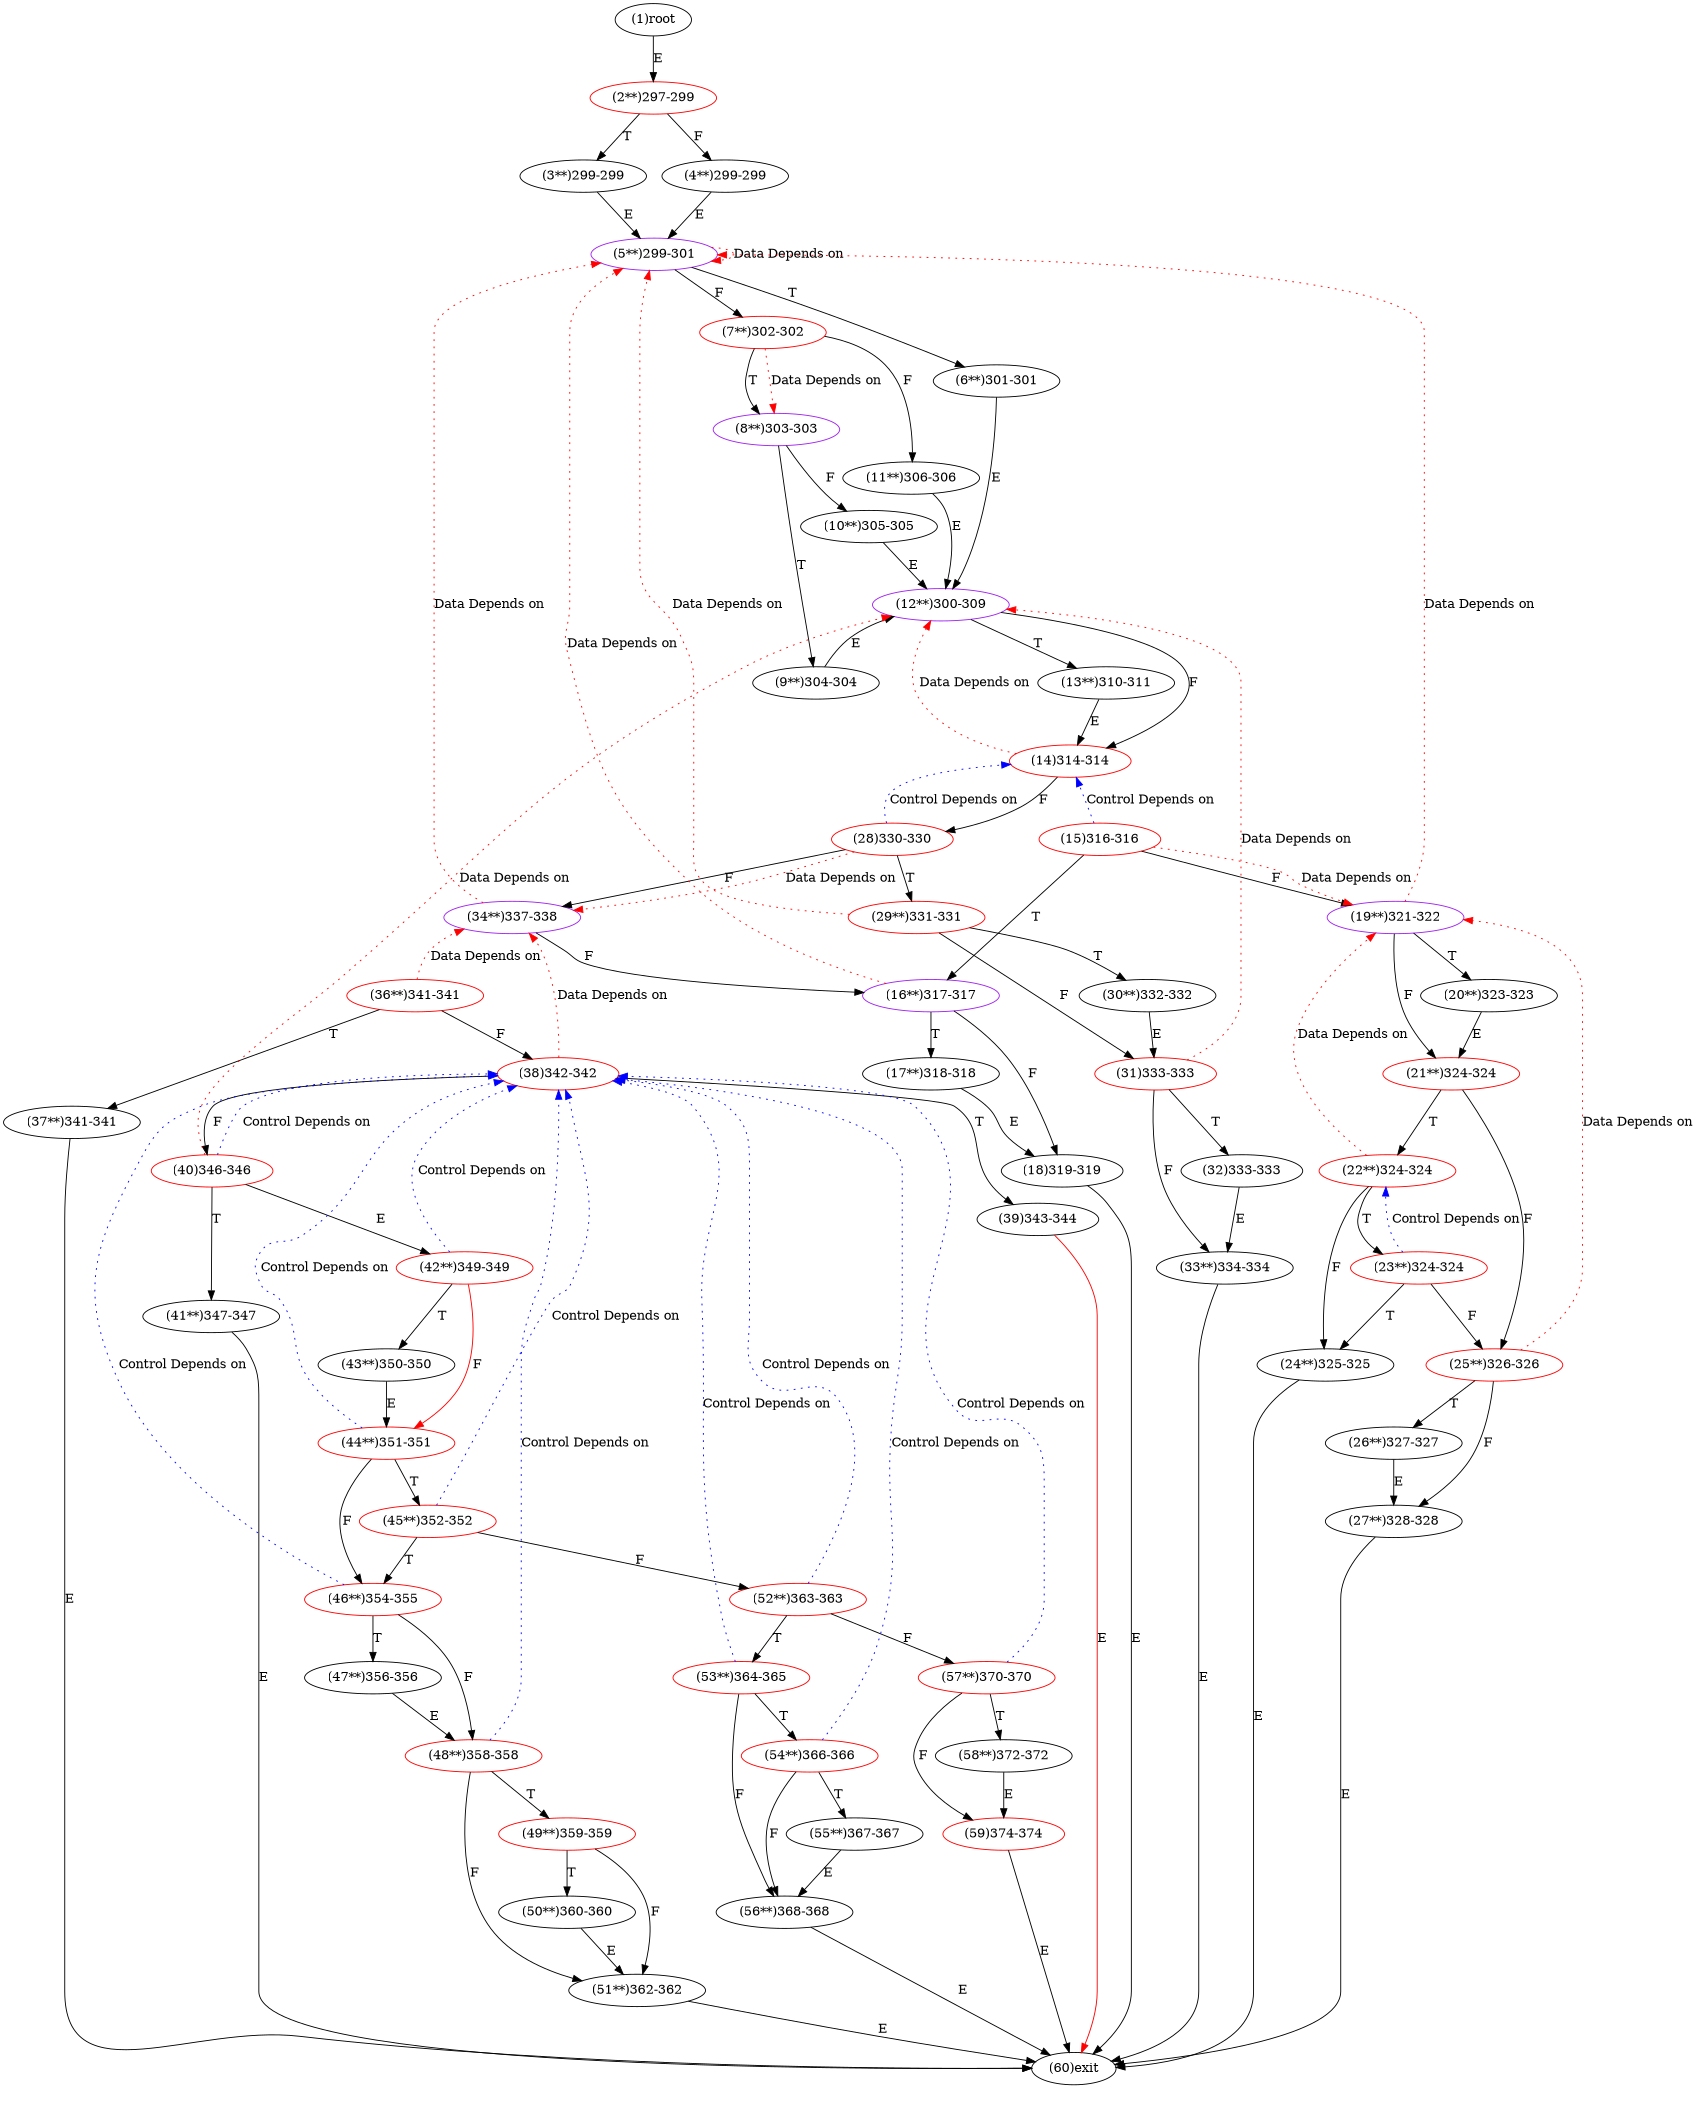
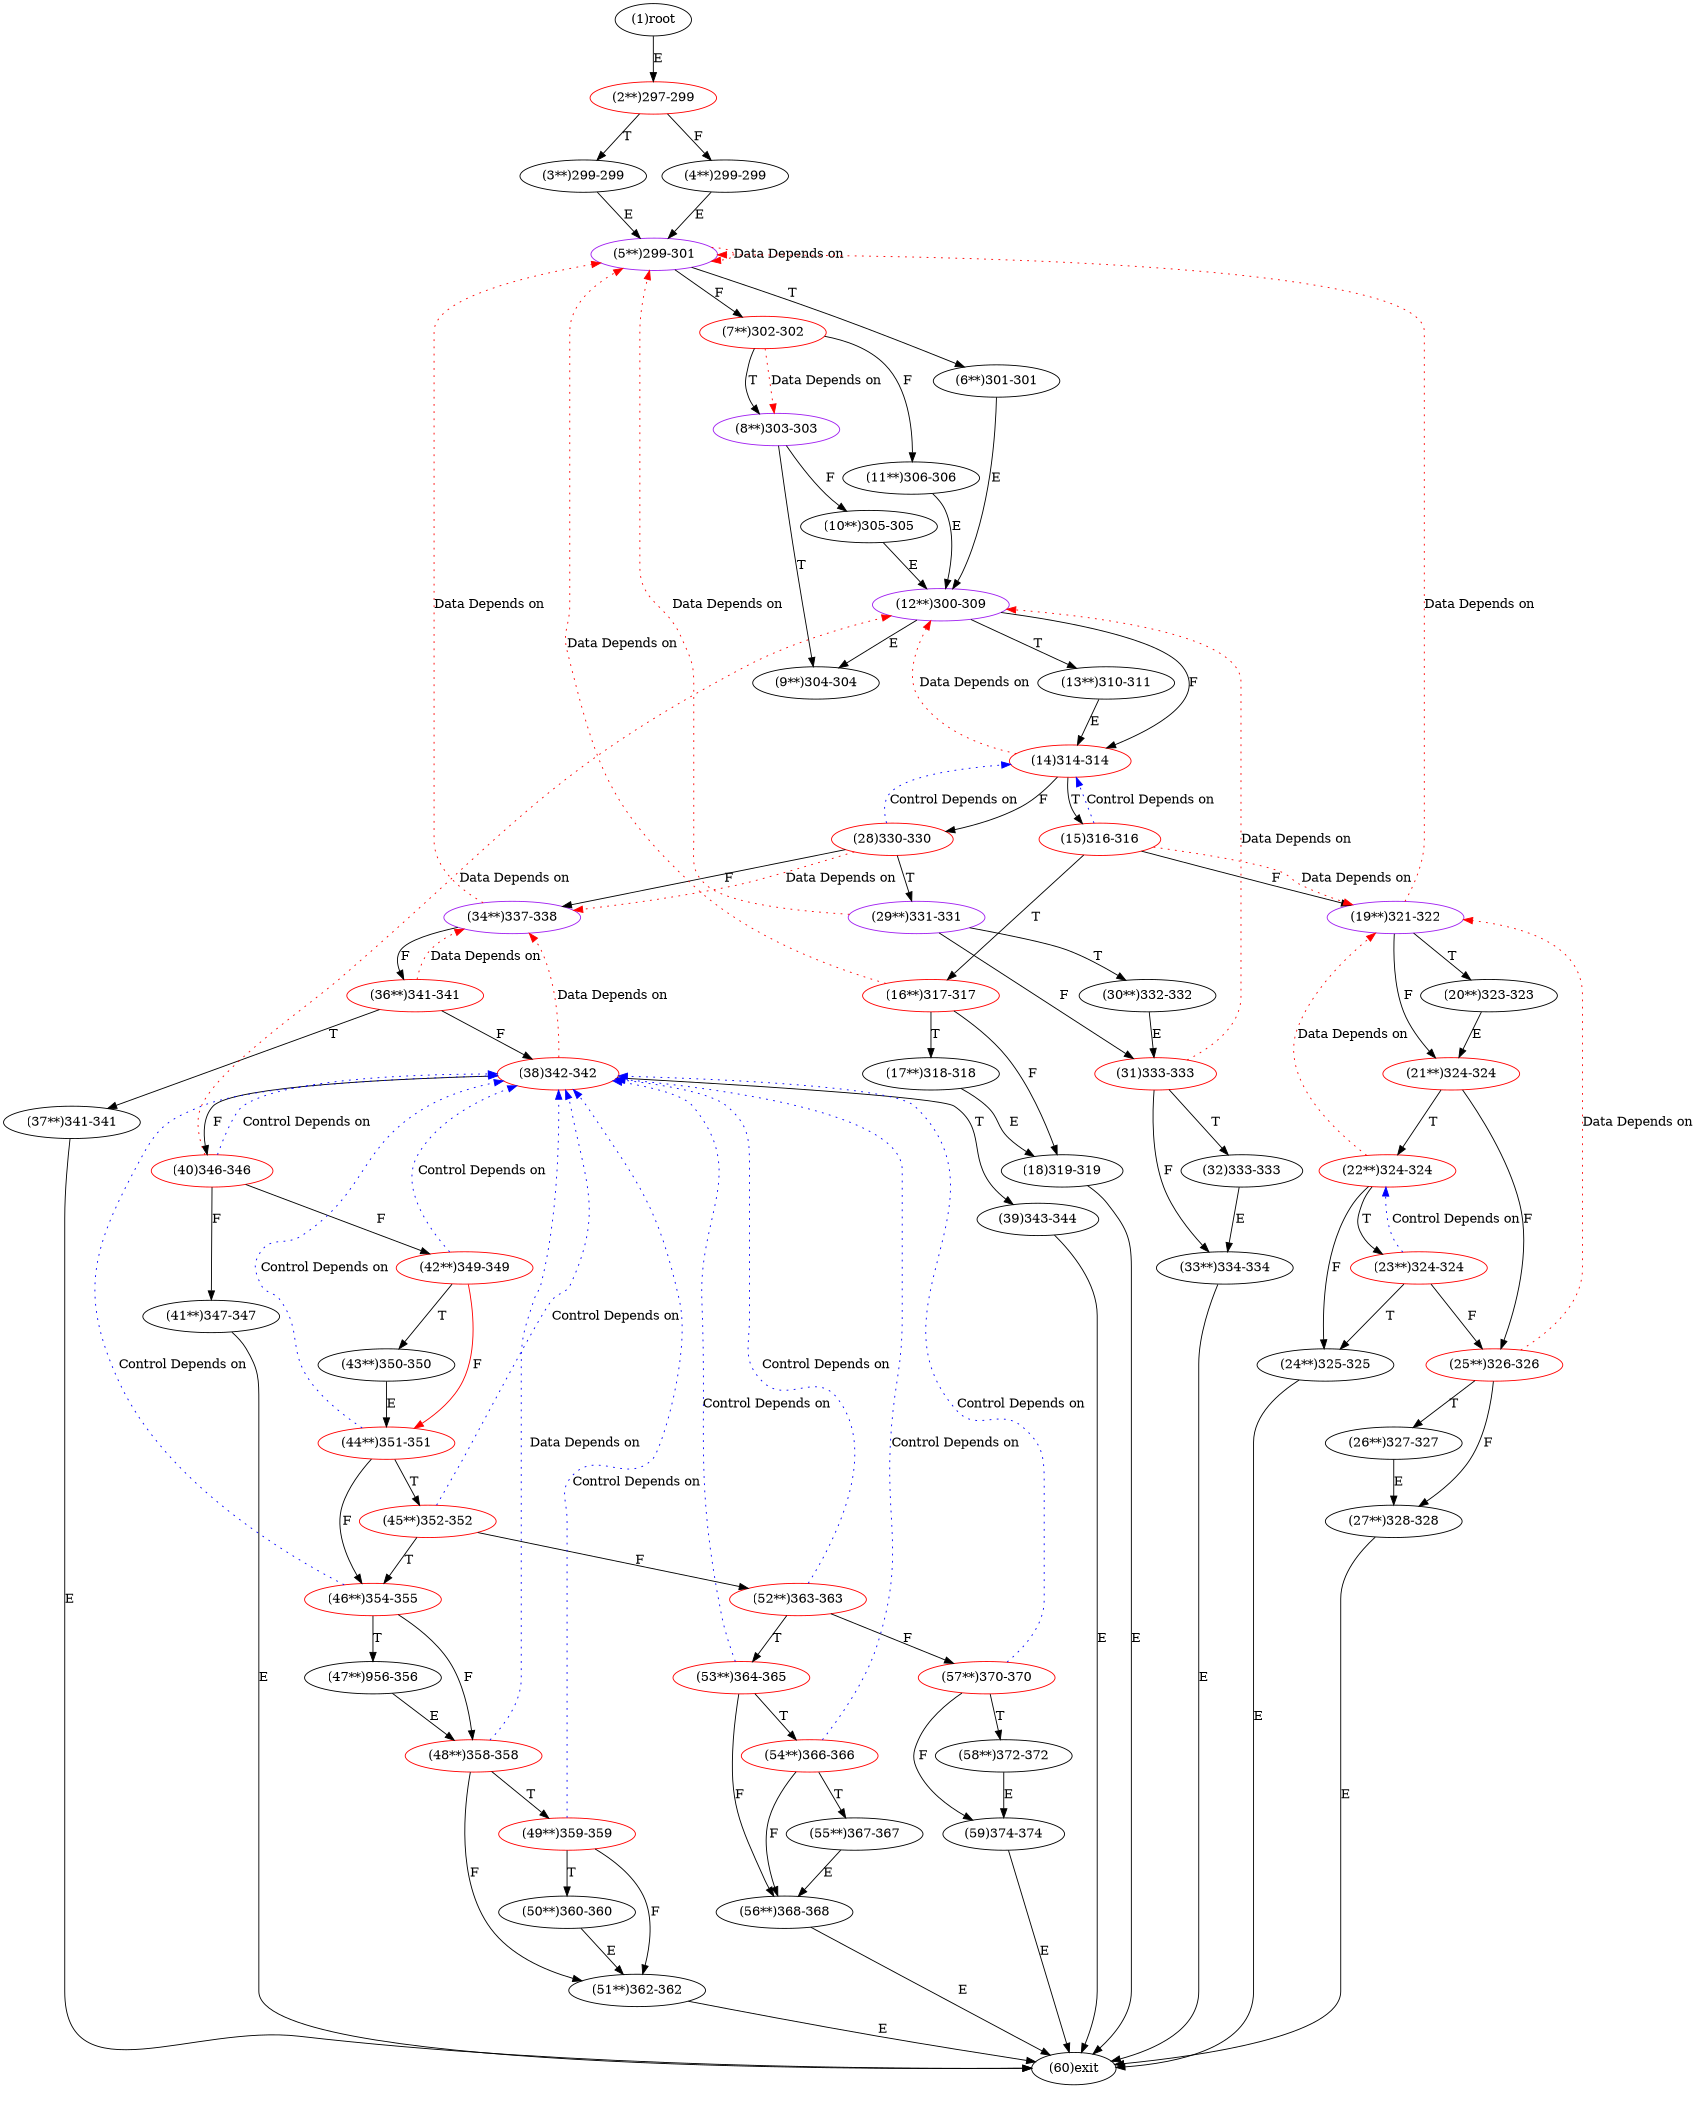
(850, 638) -> (882, 641)
none -> (1069, 798)
(917, 917) -> (917, 917)
(690, 981) -> (417, 939)
(931, 996) -> (931, 996)
(217, 1219) -> (217, 1219)
(381, 1219) -> (381, 1219)
(585, 1443) -> (585, 1443)
none -> (636, 1468)
(1097, 1634) -> (1097, 1634)
(373, 1678) -> (373, 1678)
(1004, 1834) -> (1004, 1834)
